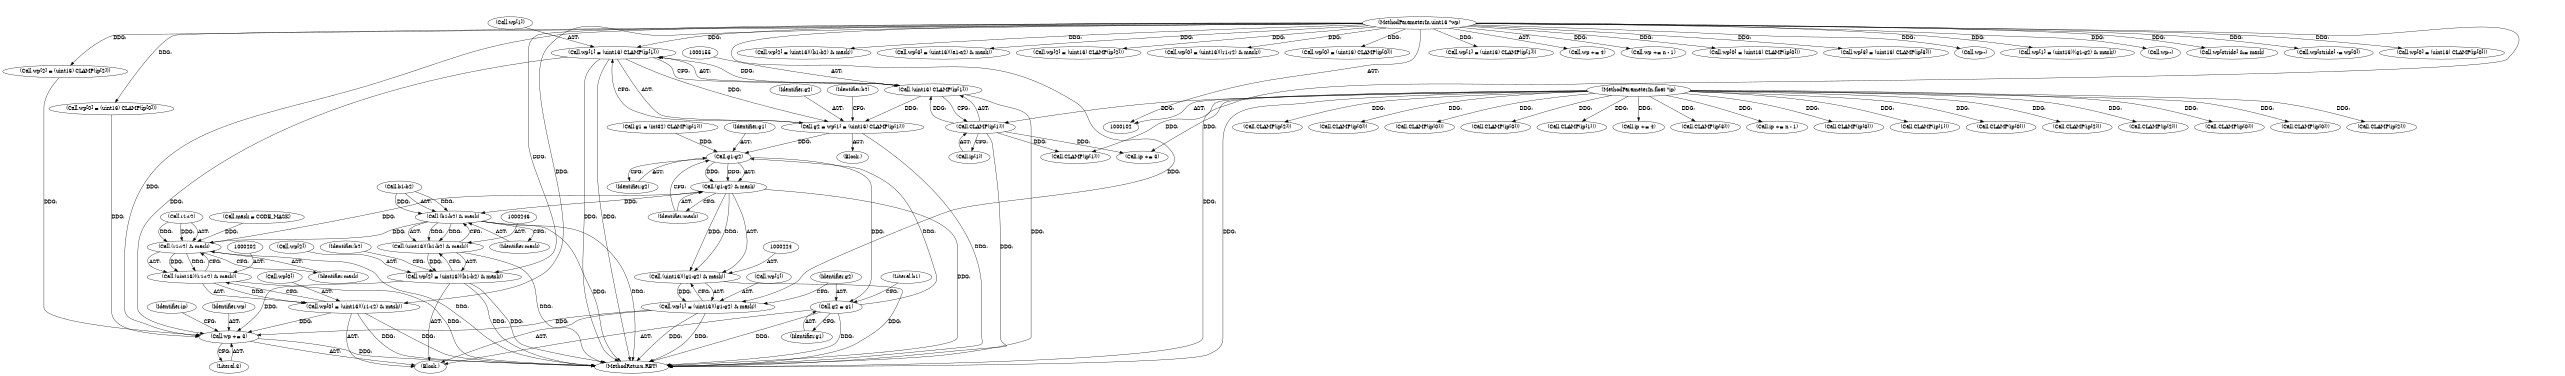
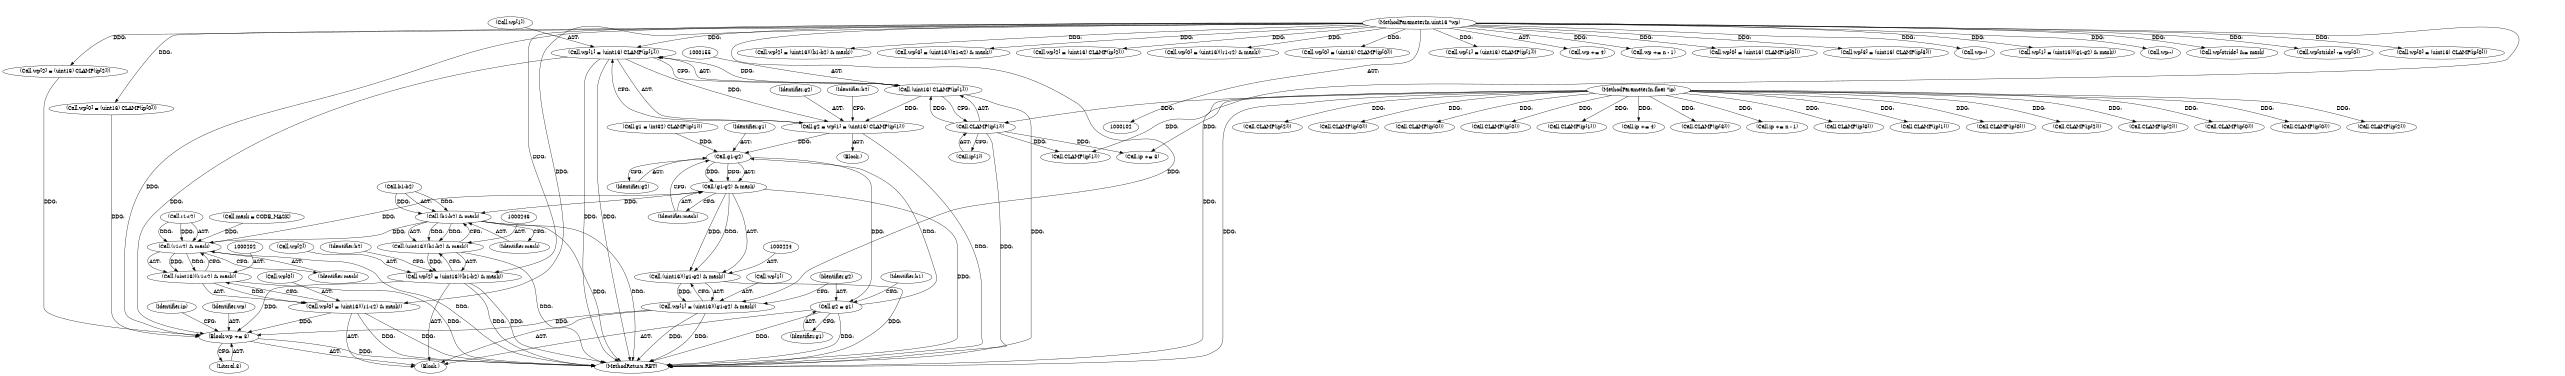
(1360, 95) -> none
(906, 277) -> (906, 277)
(229, 337) -> (229, 337)
